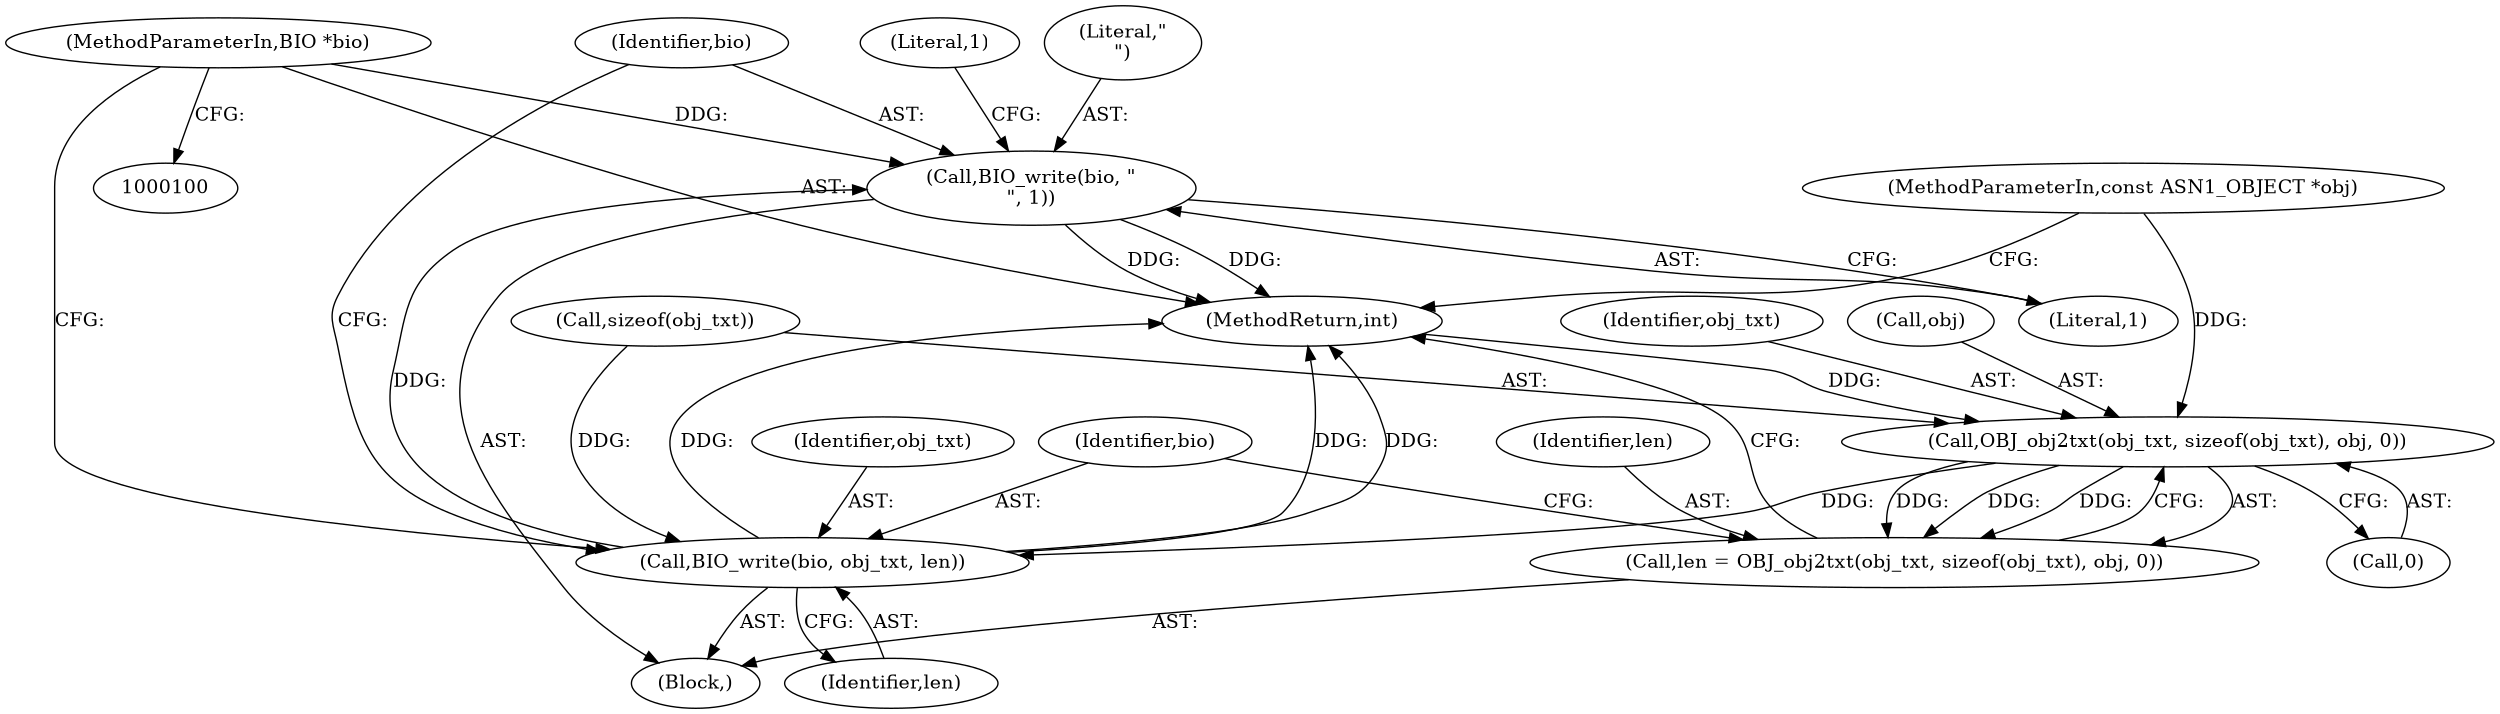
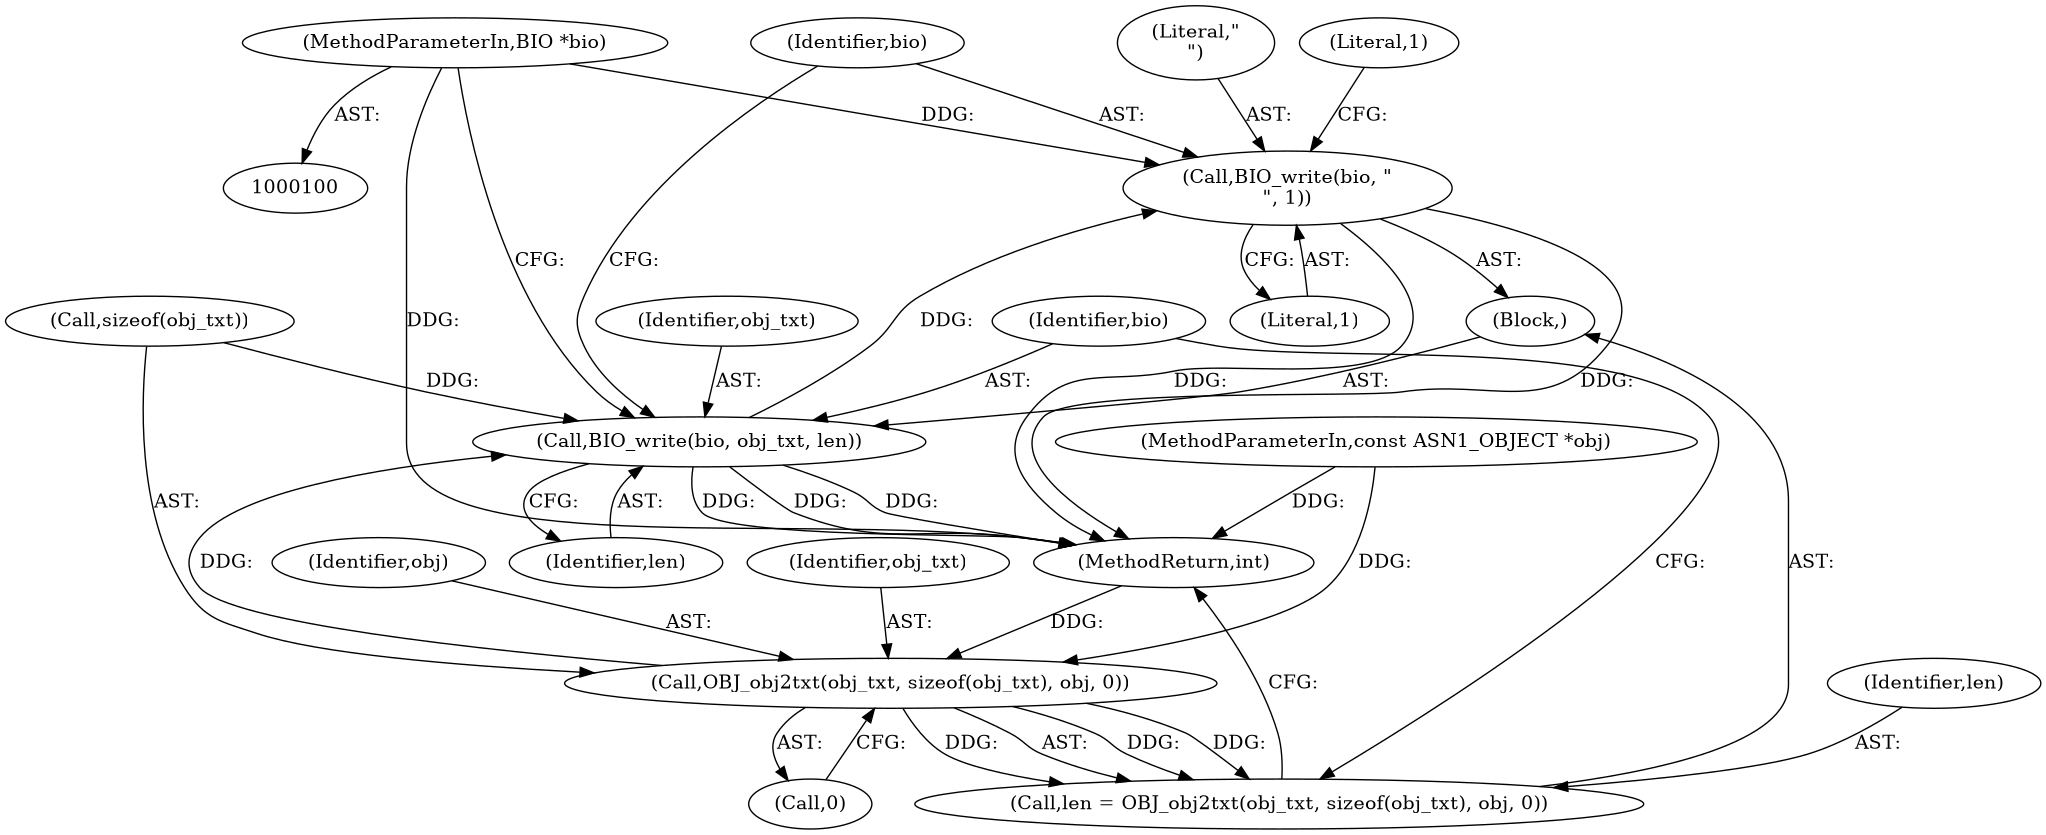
(223, 115) -> (361, 115)
(827, 188) -> (436, 321)
(2017, 261) -> (1322, 502)
(1921, 321) -> (379, 563)
(2367, 502) -> (803, 744)
(2433, 502) -> (885, 744)
(2119, 524) -> none
(738, 615) -> (1276, 385)
